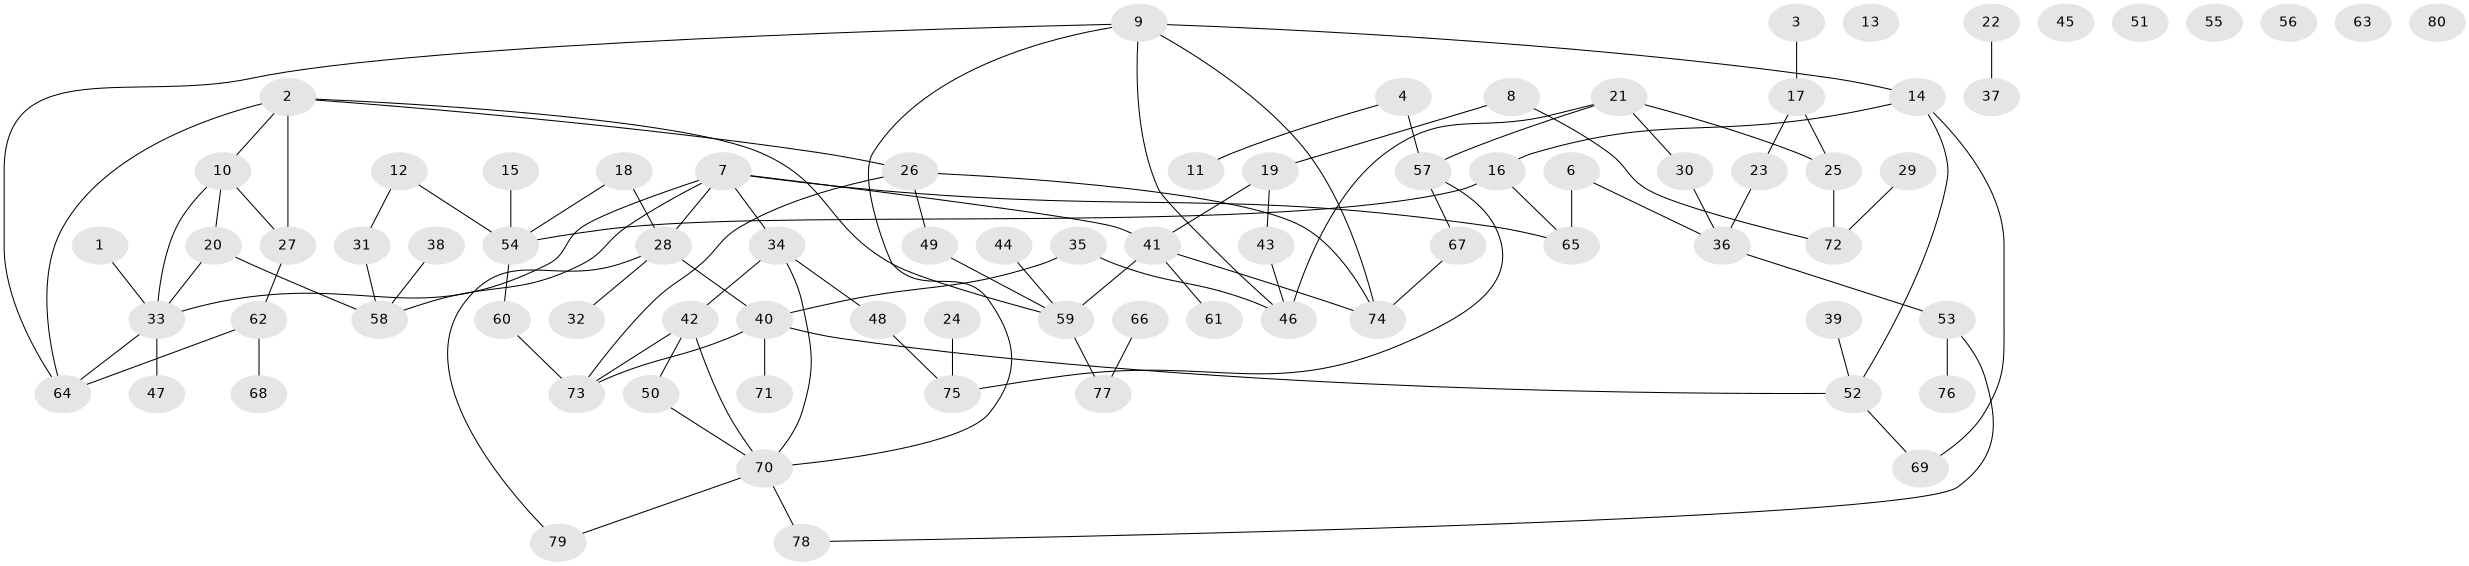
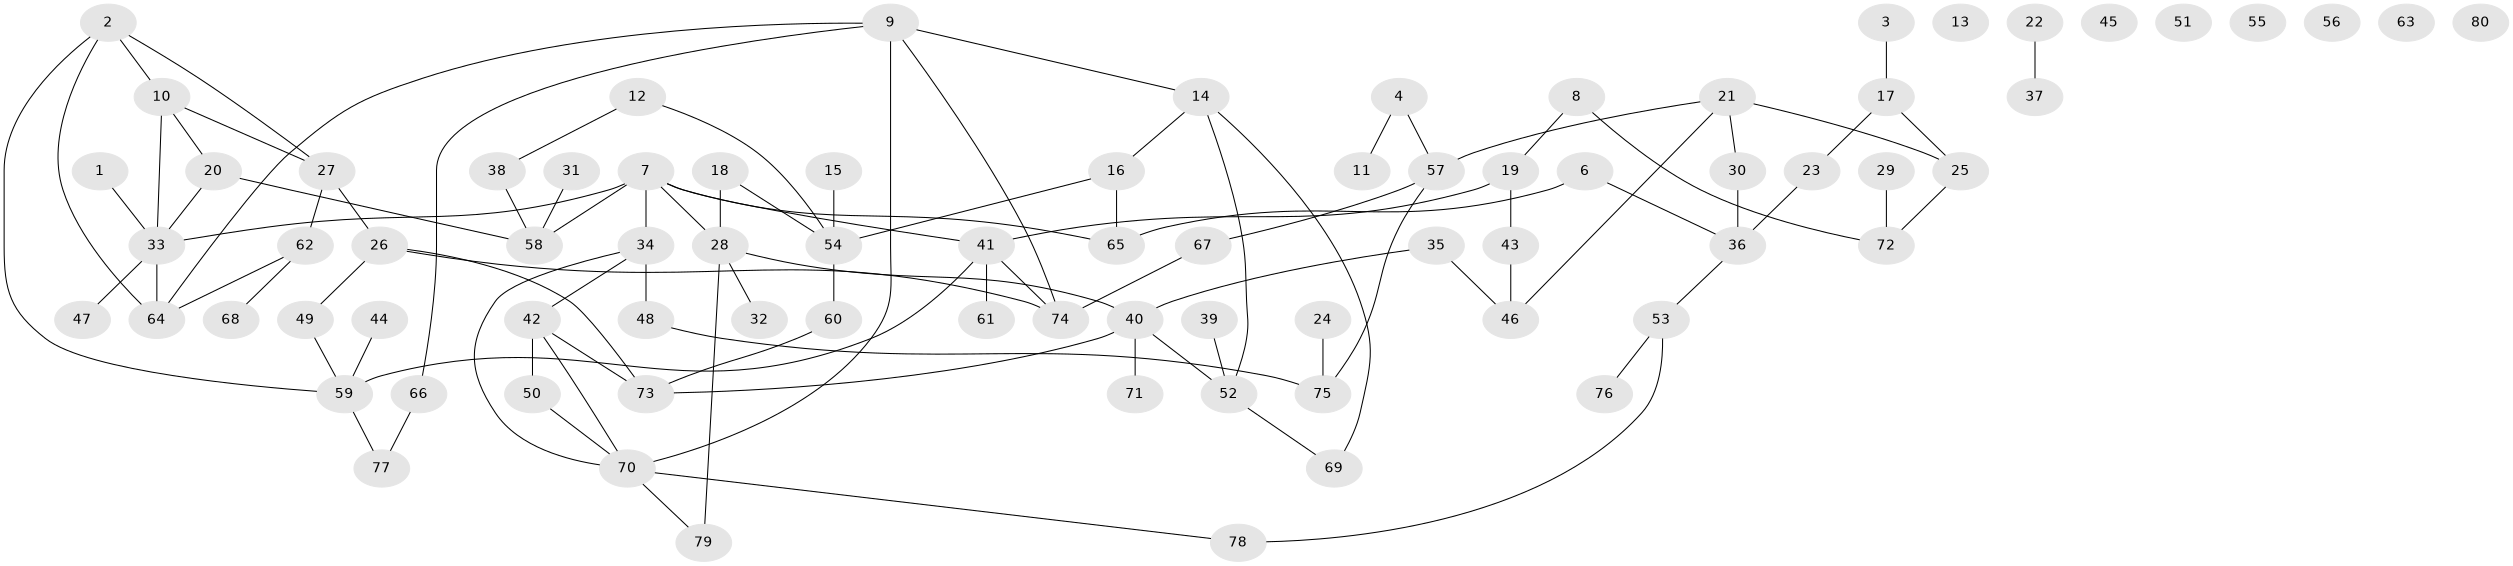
(601, 126) -> (356, 211)
(1155, 180) -> (534, 93)
(381, 208) -> (568, 134)
